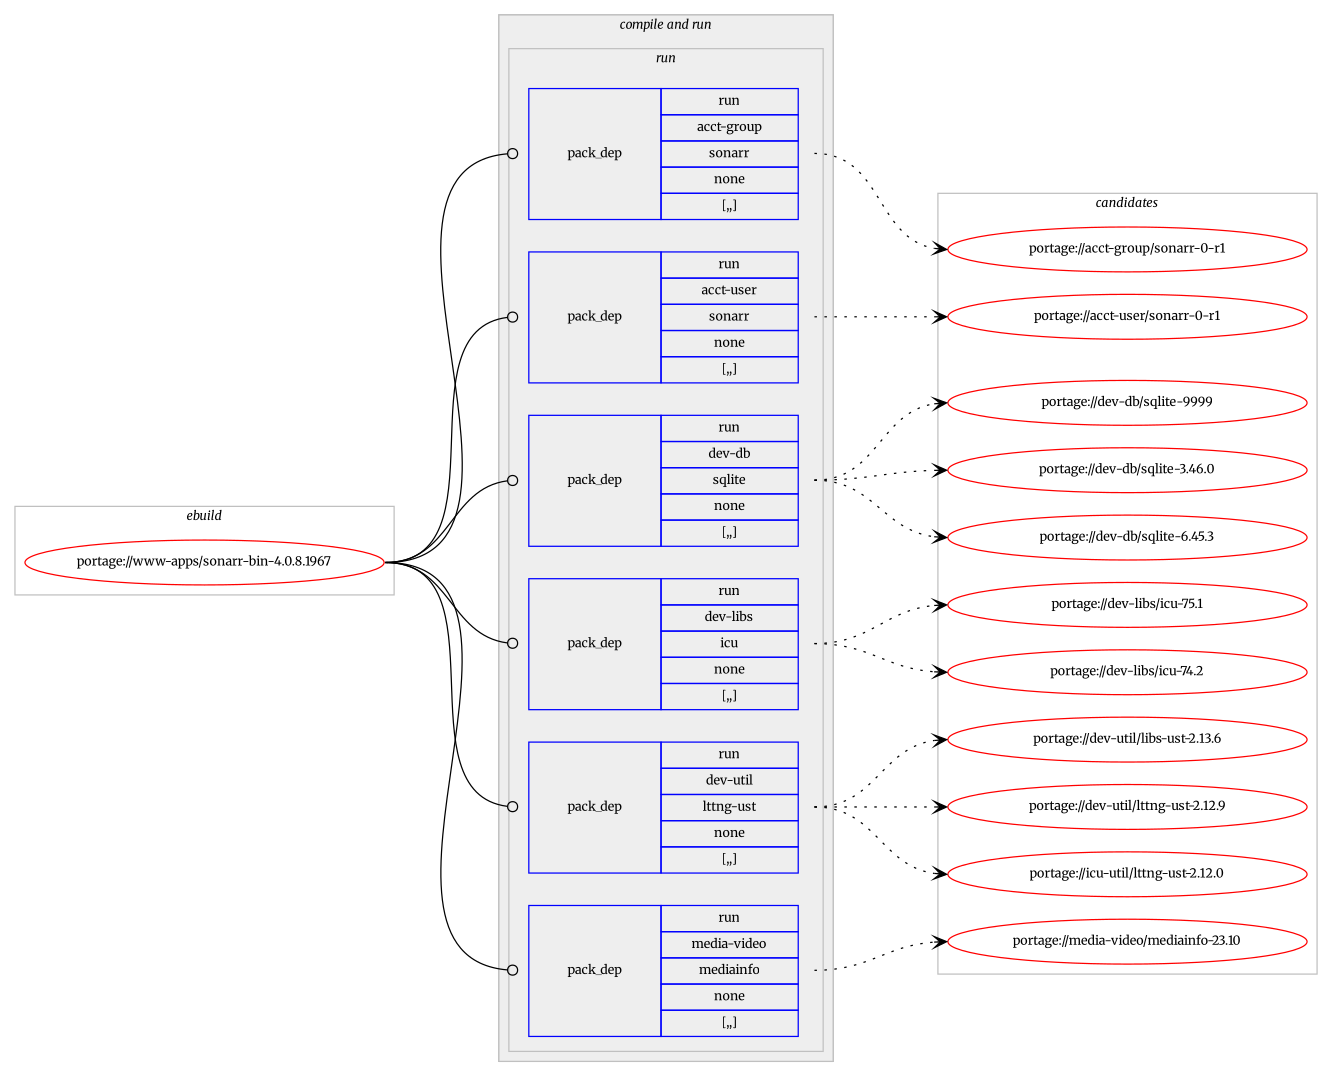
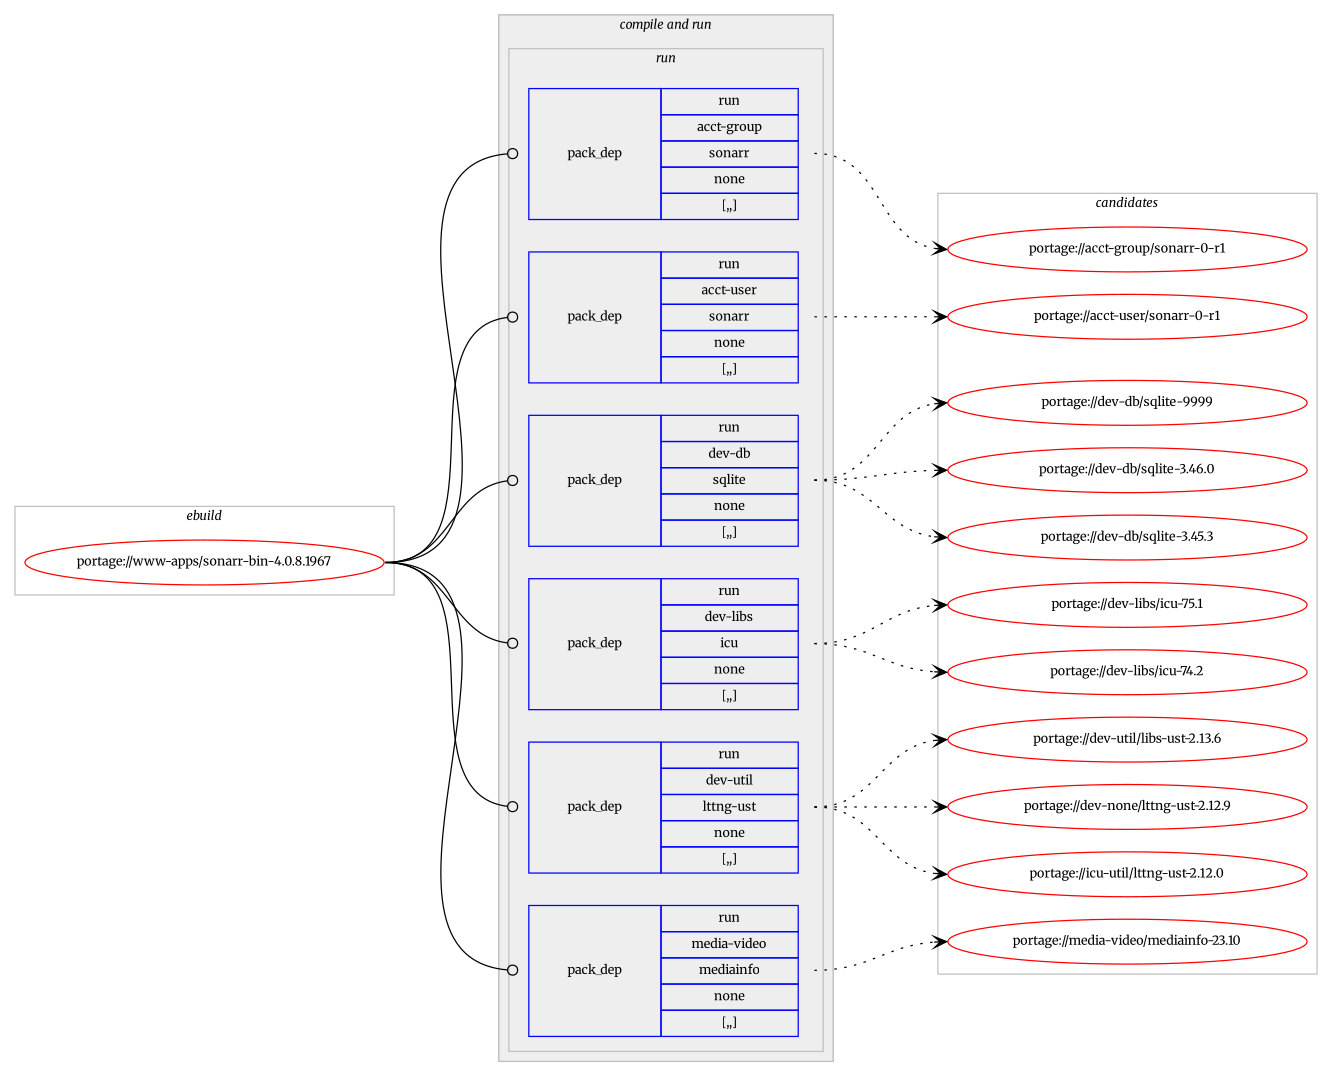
(1127, 538) -> (1127, 538)
(1127, 807) -> (1127, 807)
